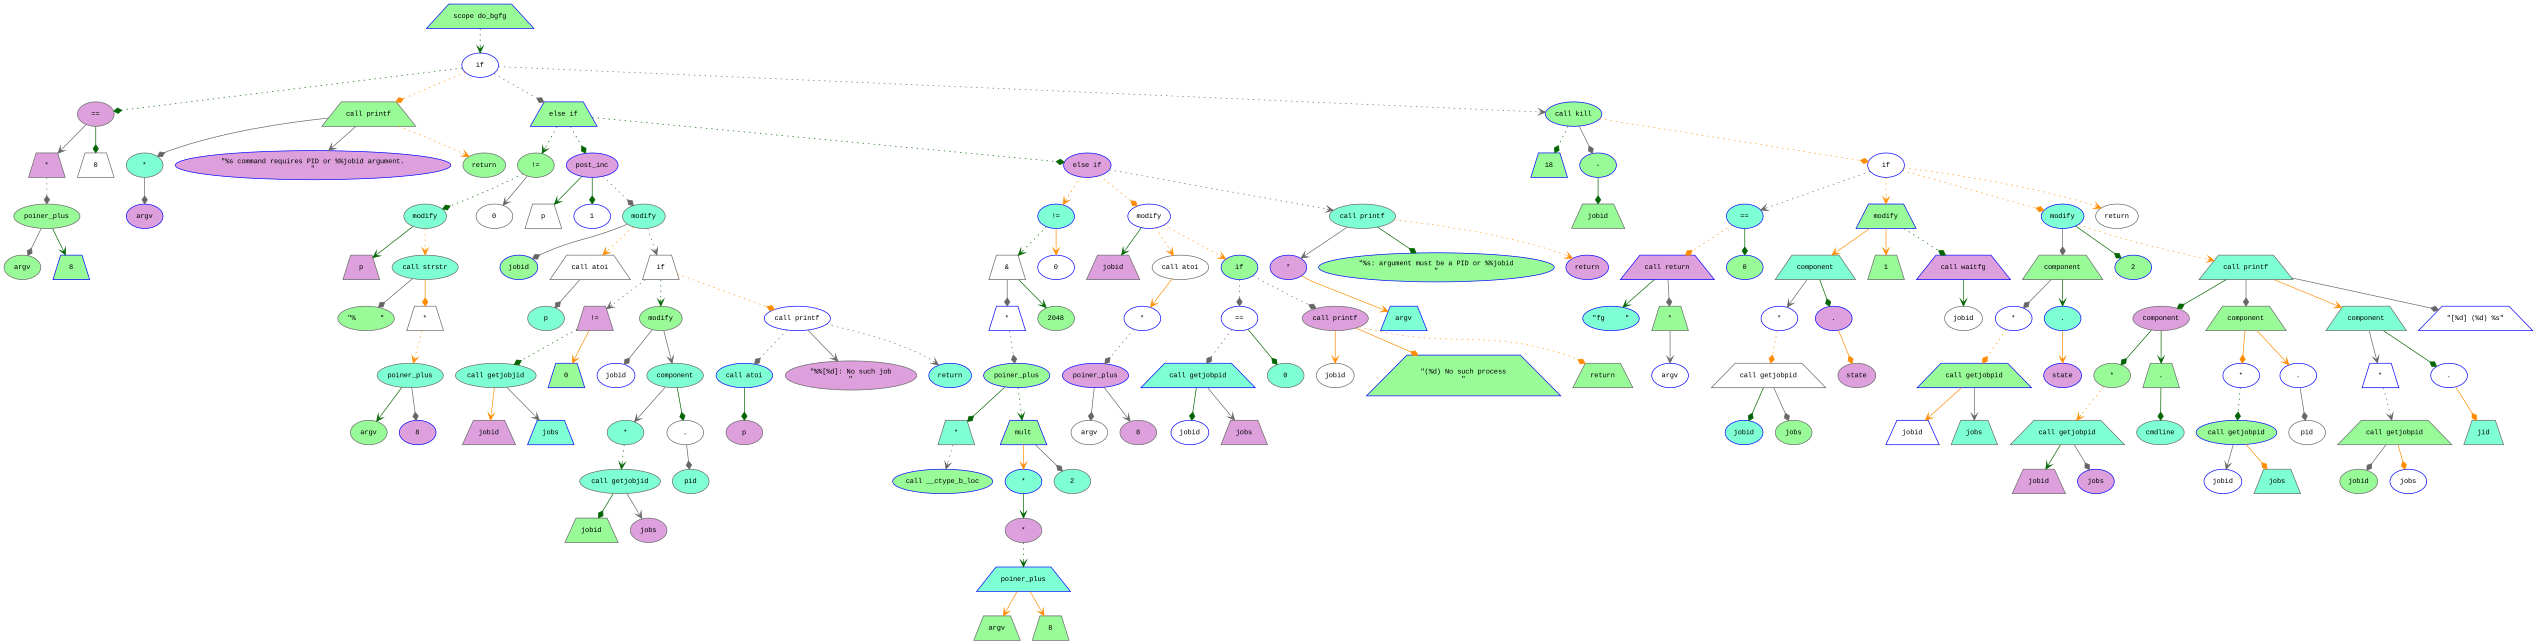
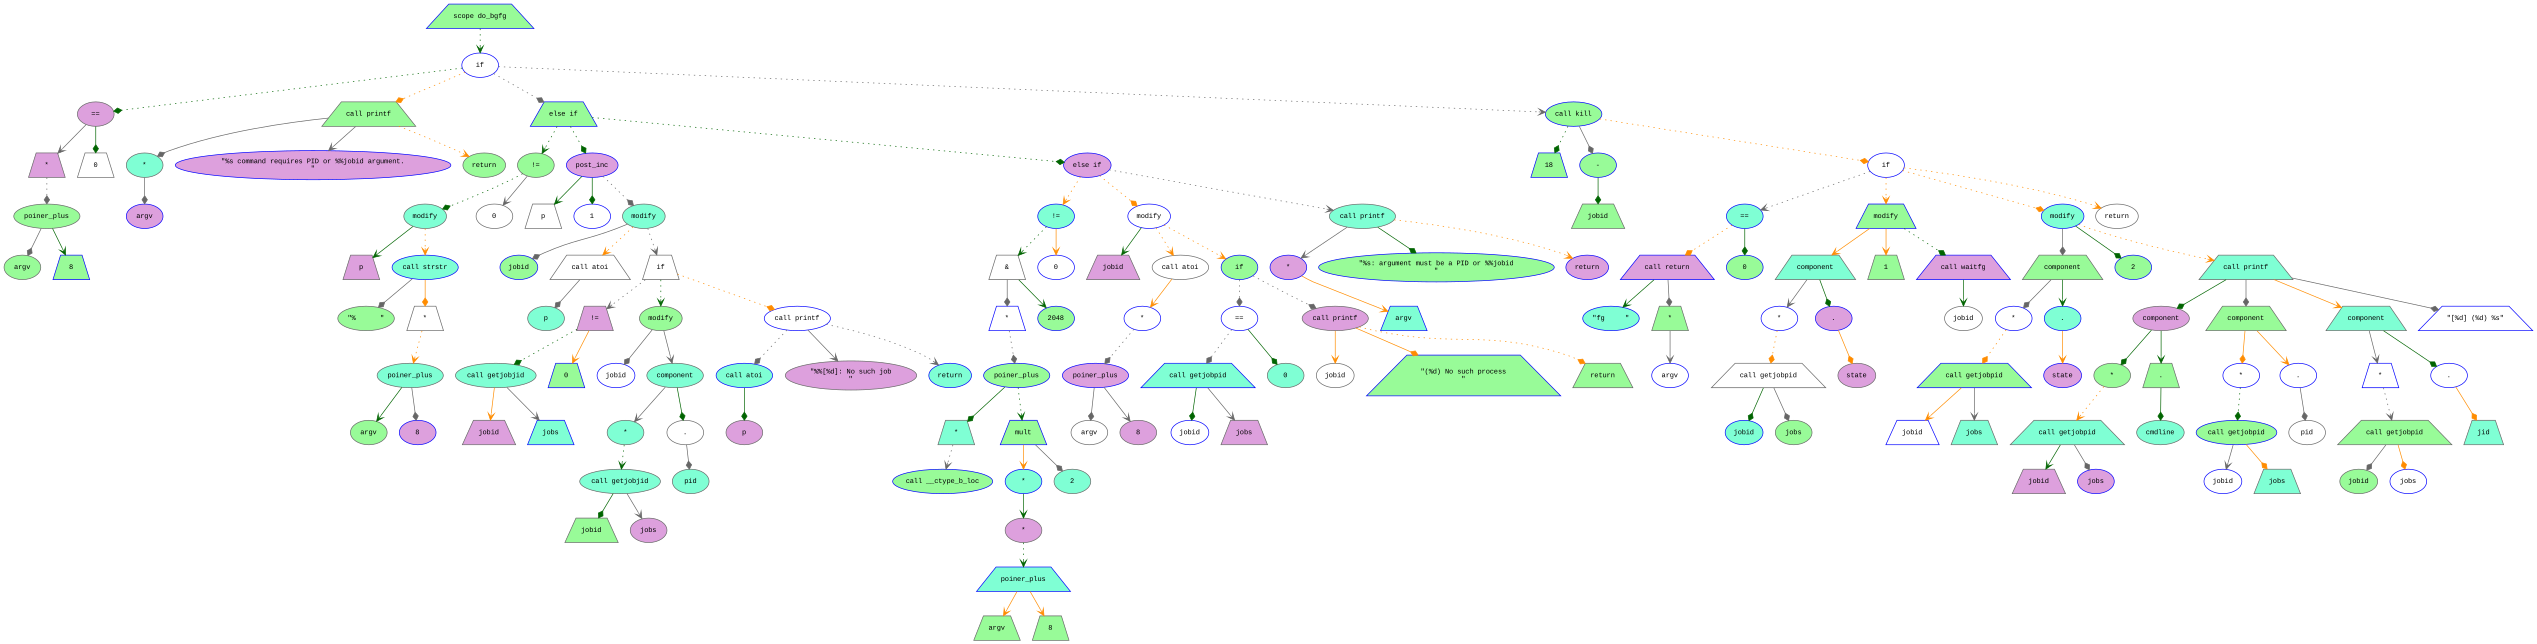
(425, 267) -> (425, 267)
(1056, 318) -> (1056, 318)
